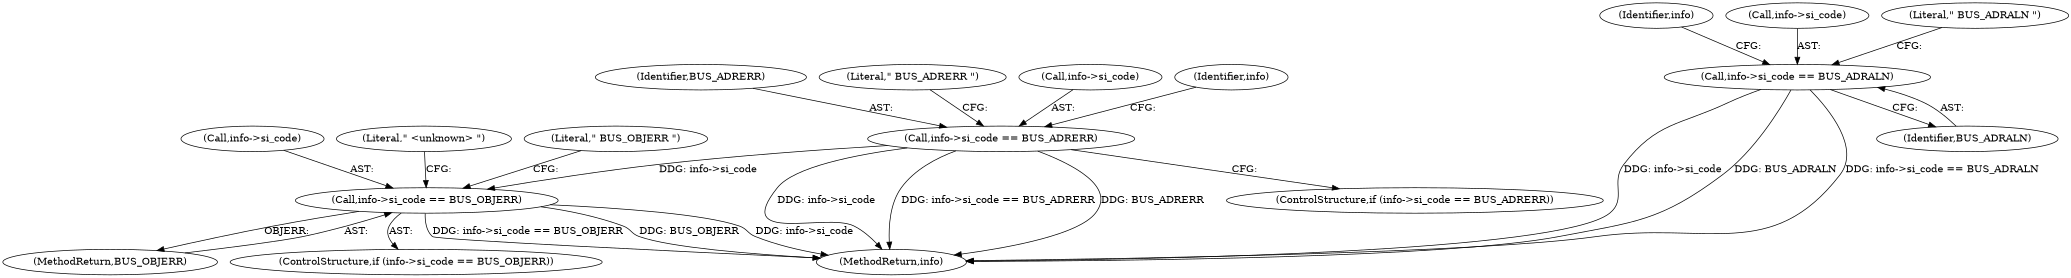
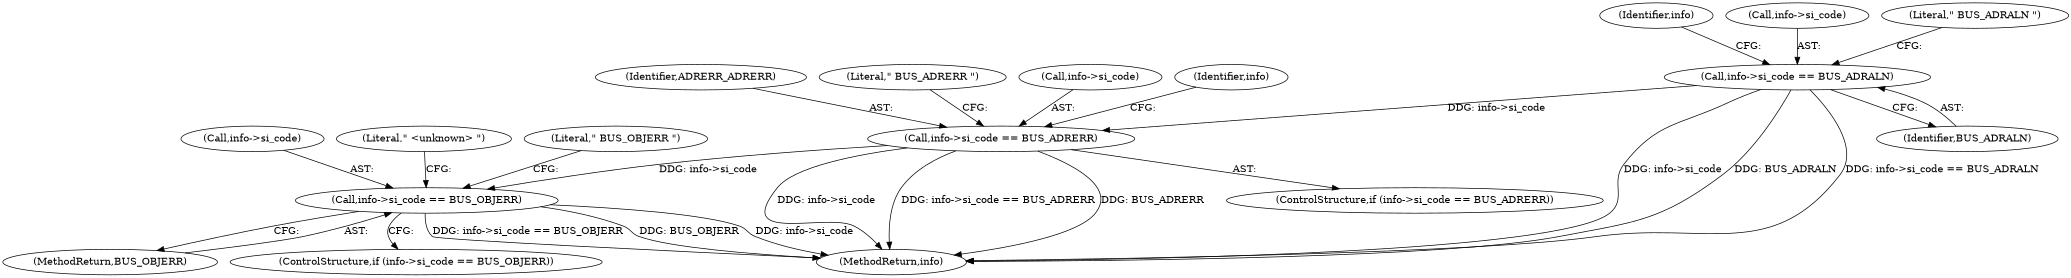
(701, 77) -> (701, 77)
none -> (1403, 108)
(1246, 170) -> (1246, 170)
(288, 231) -> (288, 231)
(403, 231) -> (403, 231)
